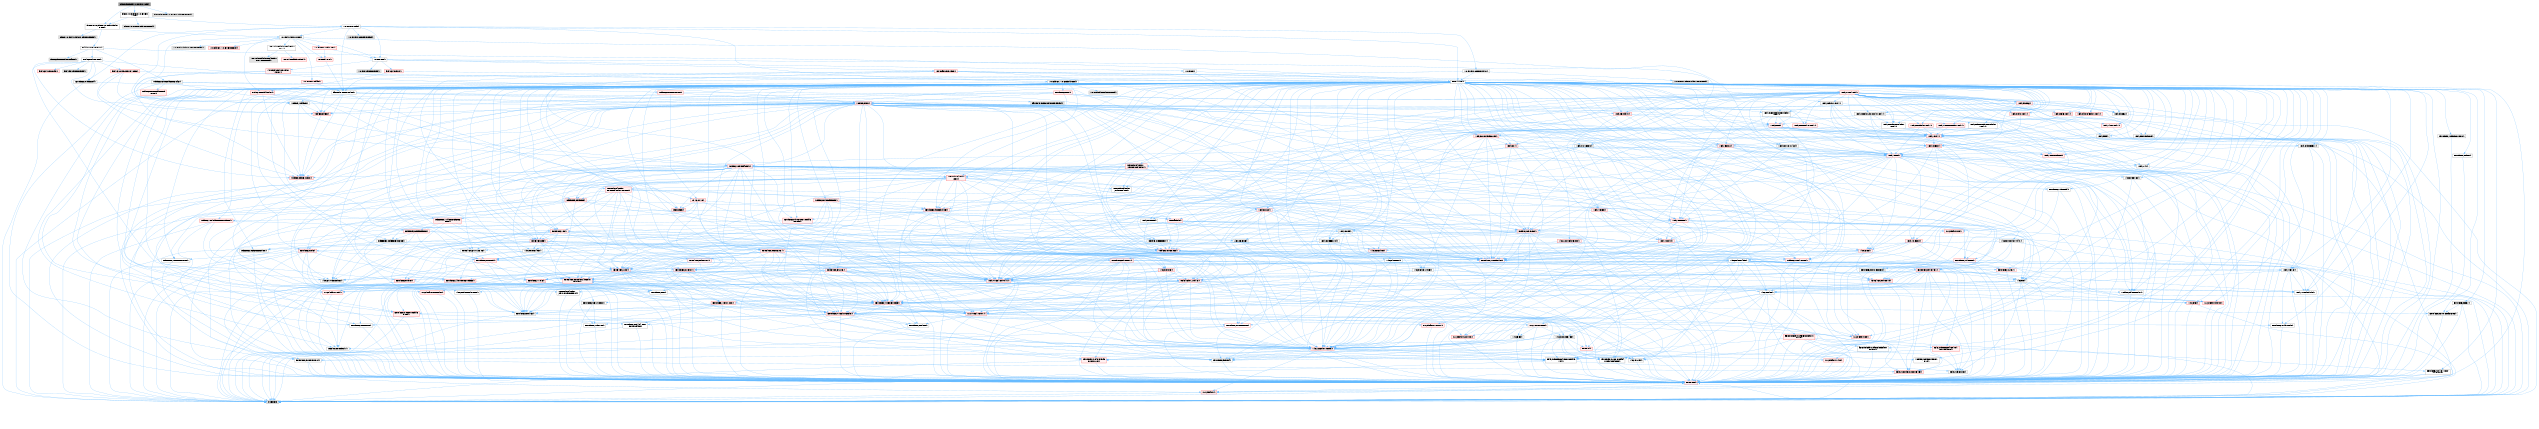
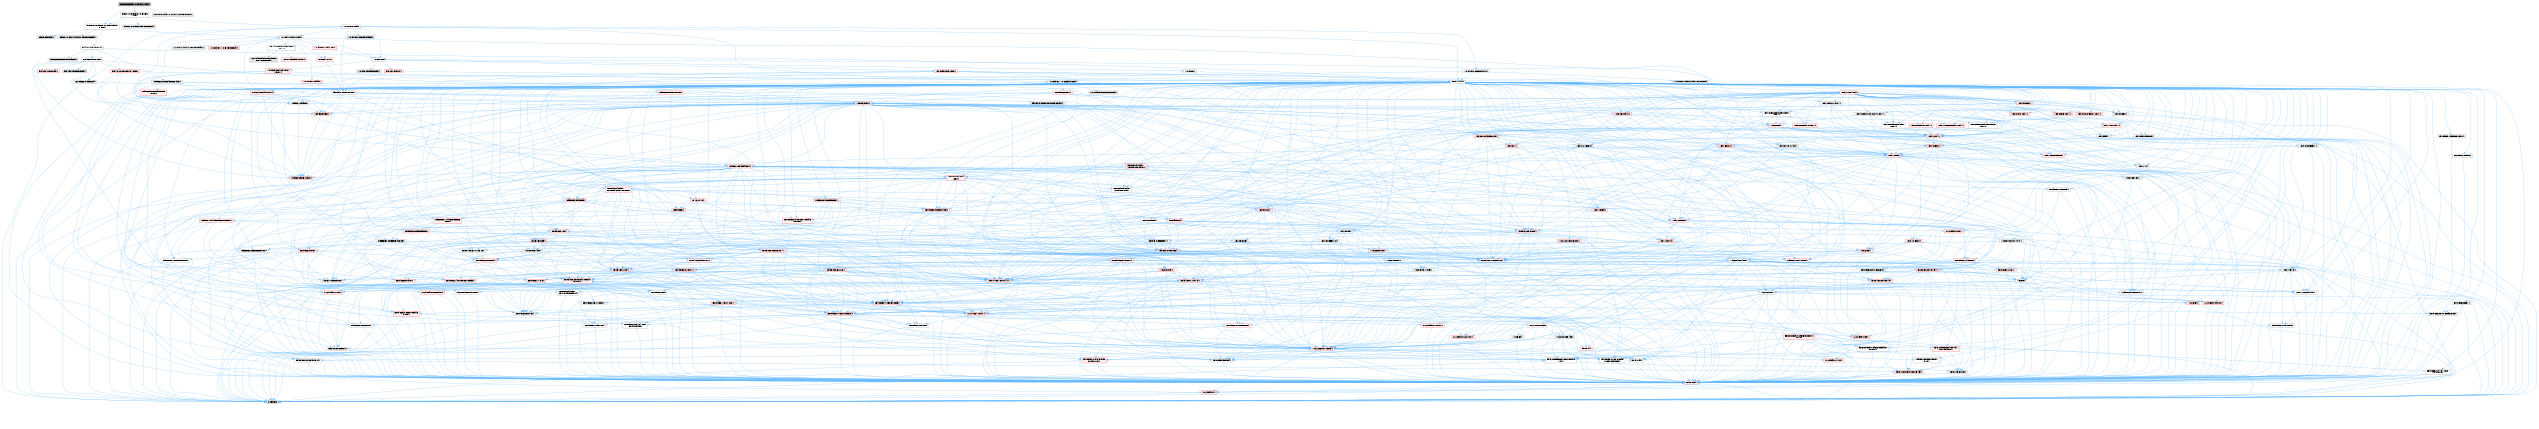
none -> (46, 37)
